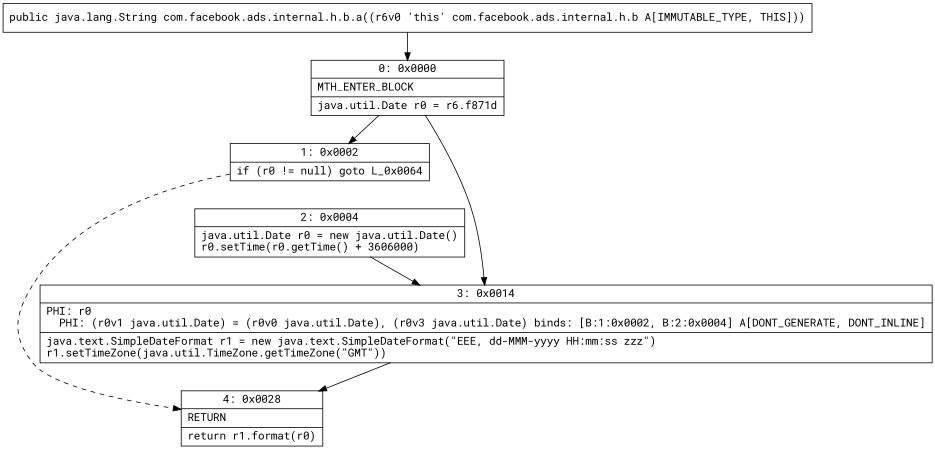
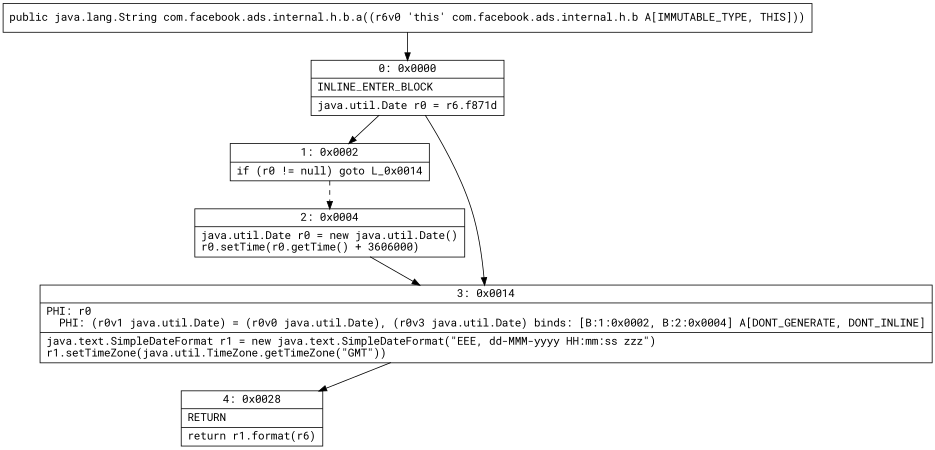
(366, 87) -> (375, 87)
(330, 171) -> (330, 171)
(32, 286) -> (330, 191)
(252, 436) -> (252, 436)
